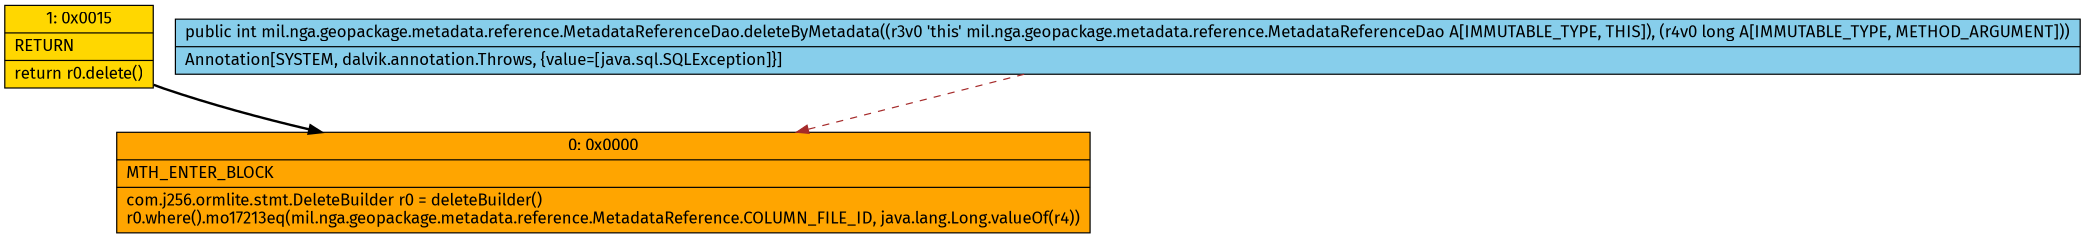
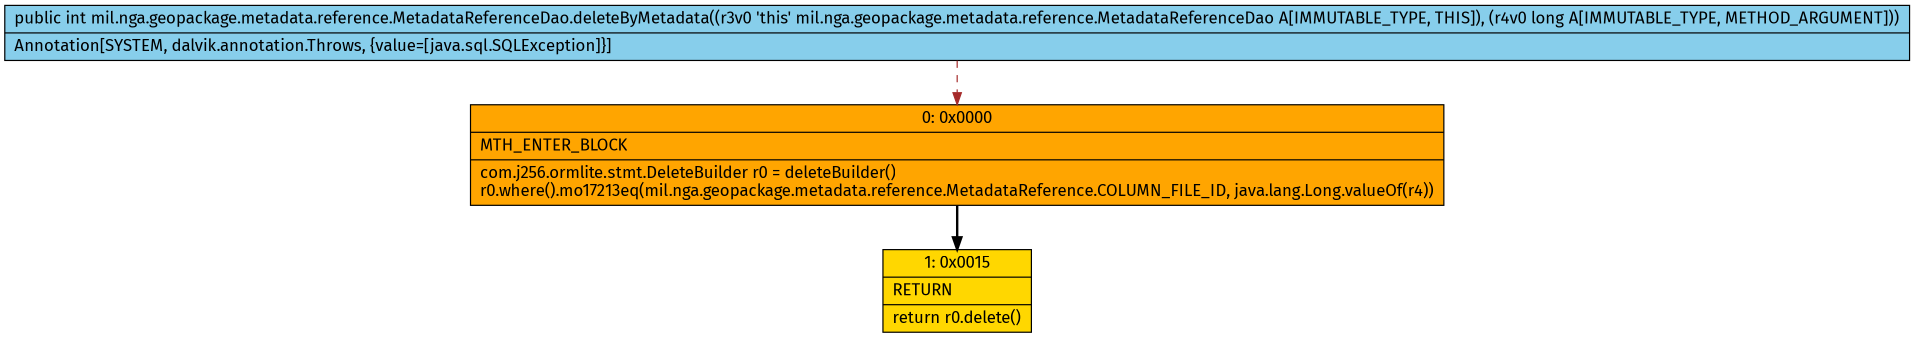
(231, 109) -> (957, 221)
